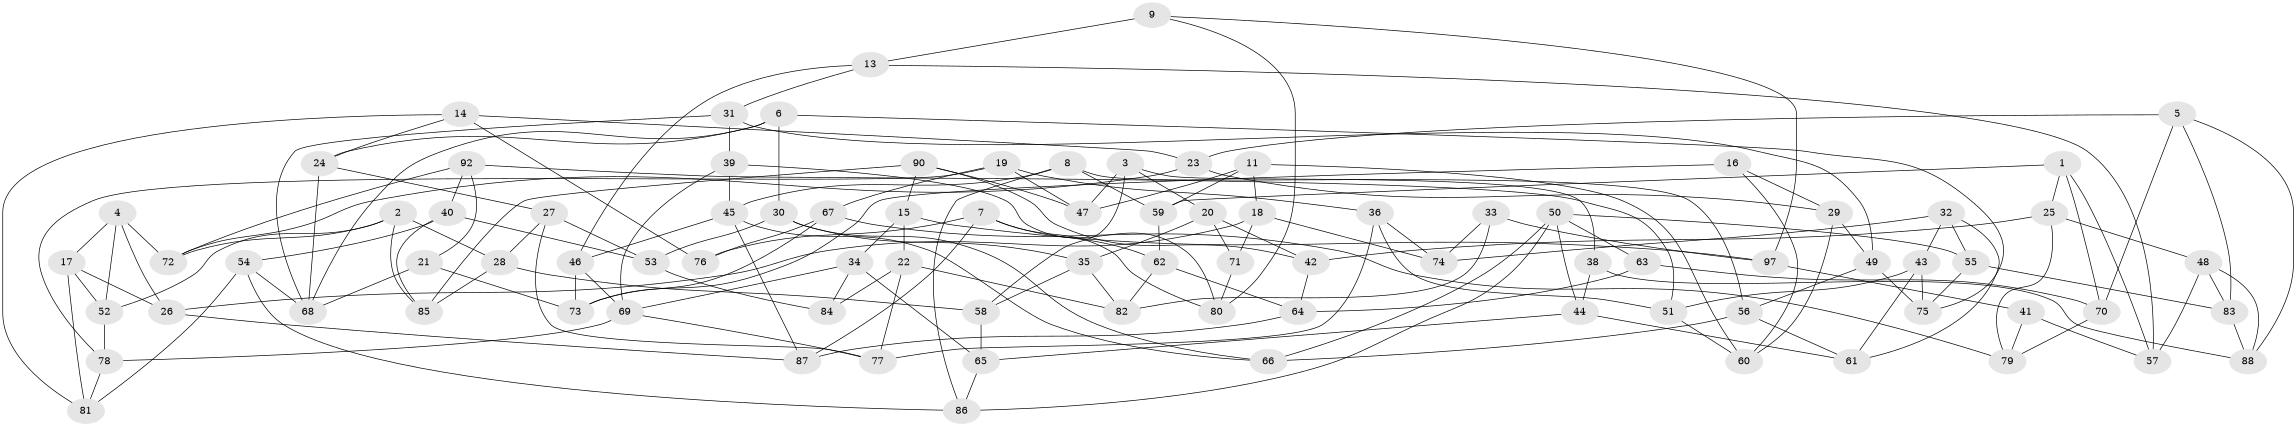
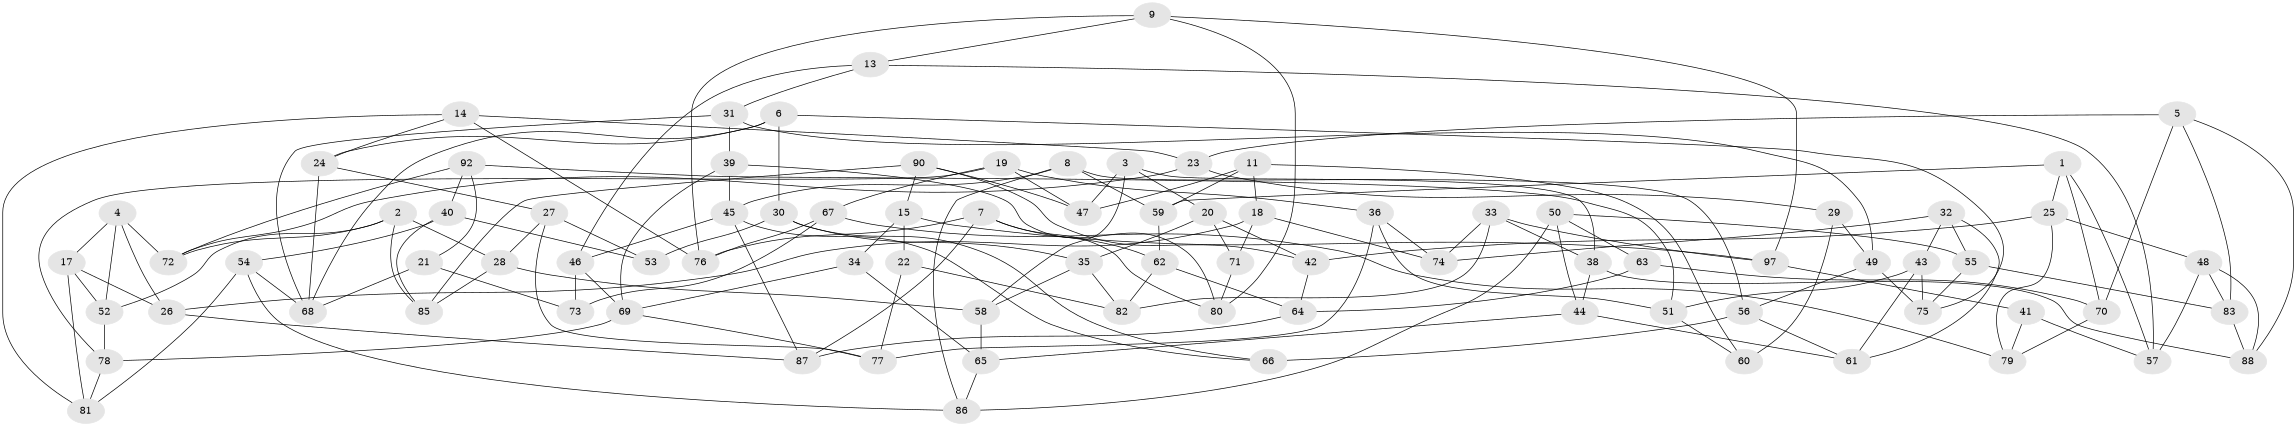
none -> (831, 38)
(1732, 164) -> none
none -> (1537, 235)
(1437, 299) -> none
(827, 312) -> none
